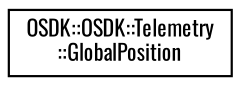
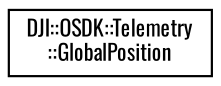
(120, 43) -> (110, 43)
